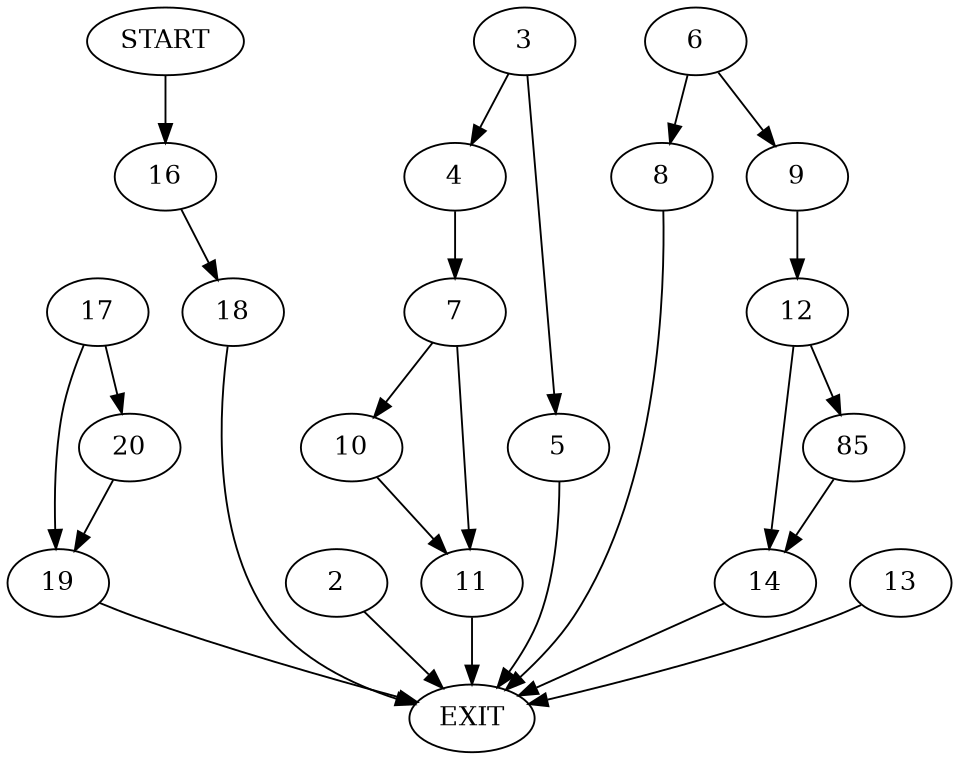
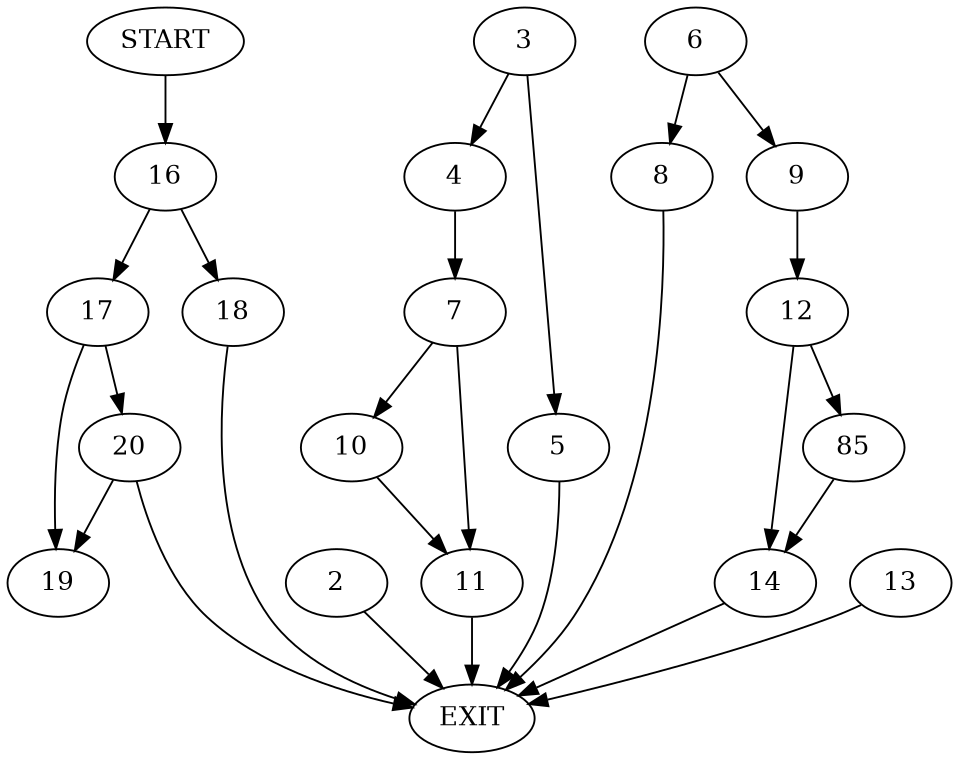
none -> (136, 236)
(248, 654) -> (228, 634)
